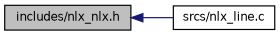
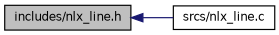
(68, 18) -> (68, 18)
